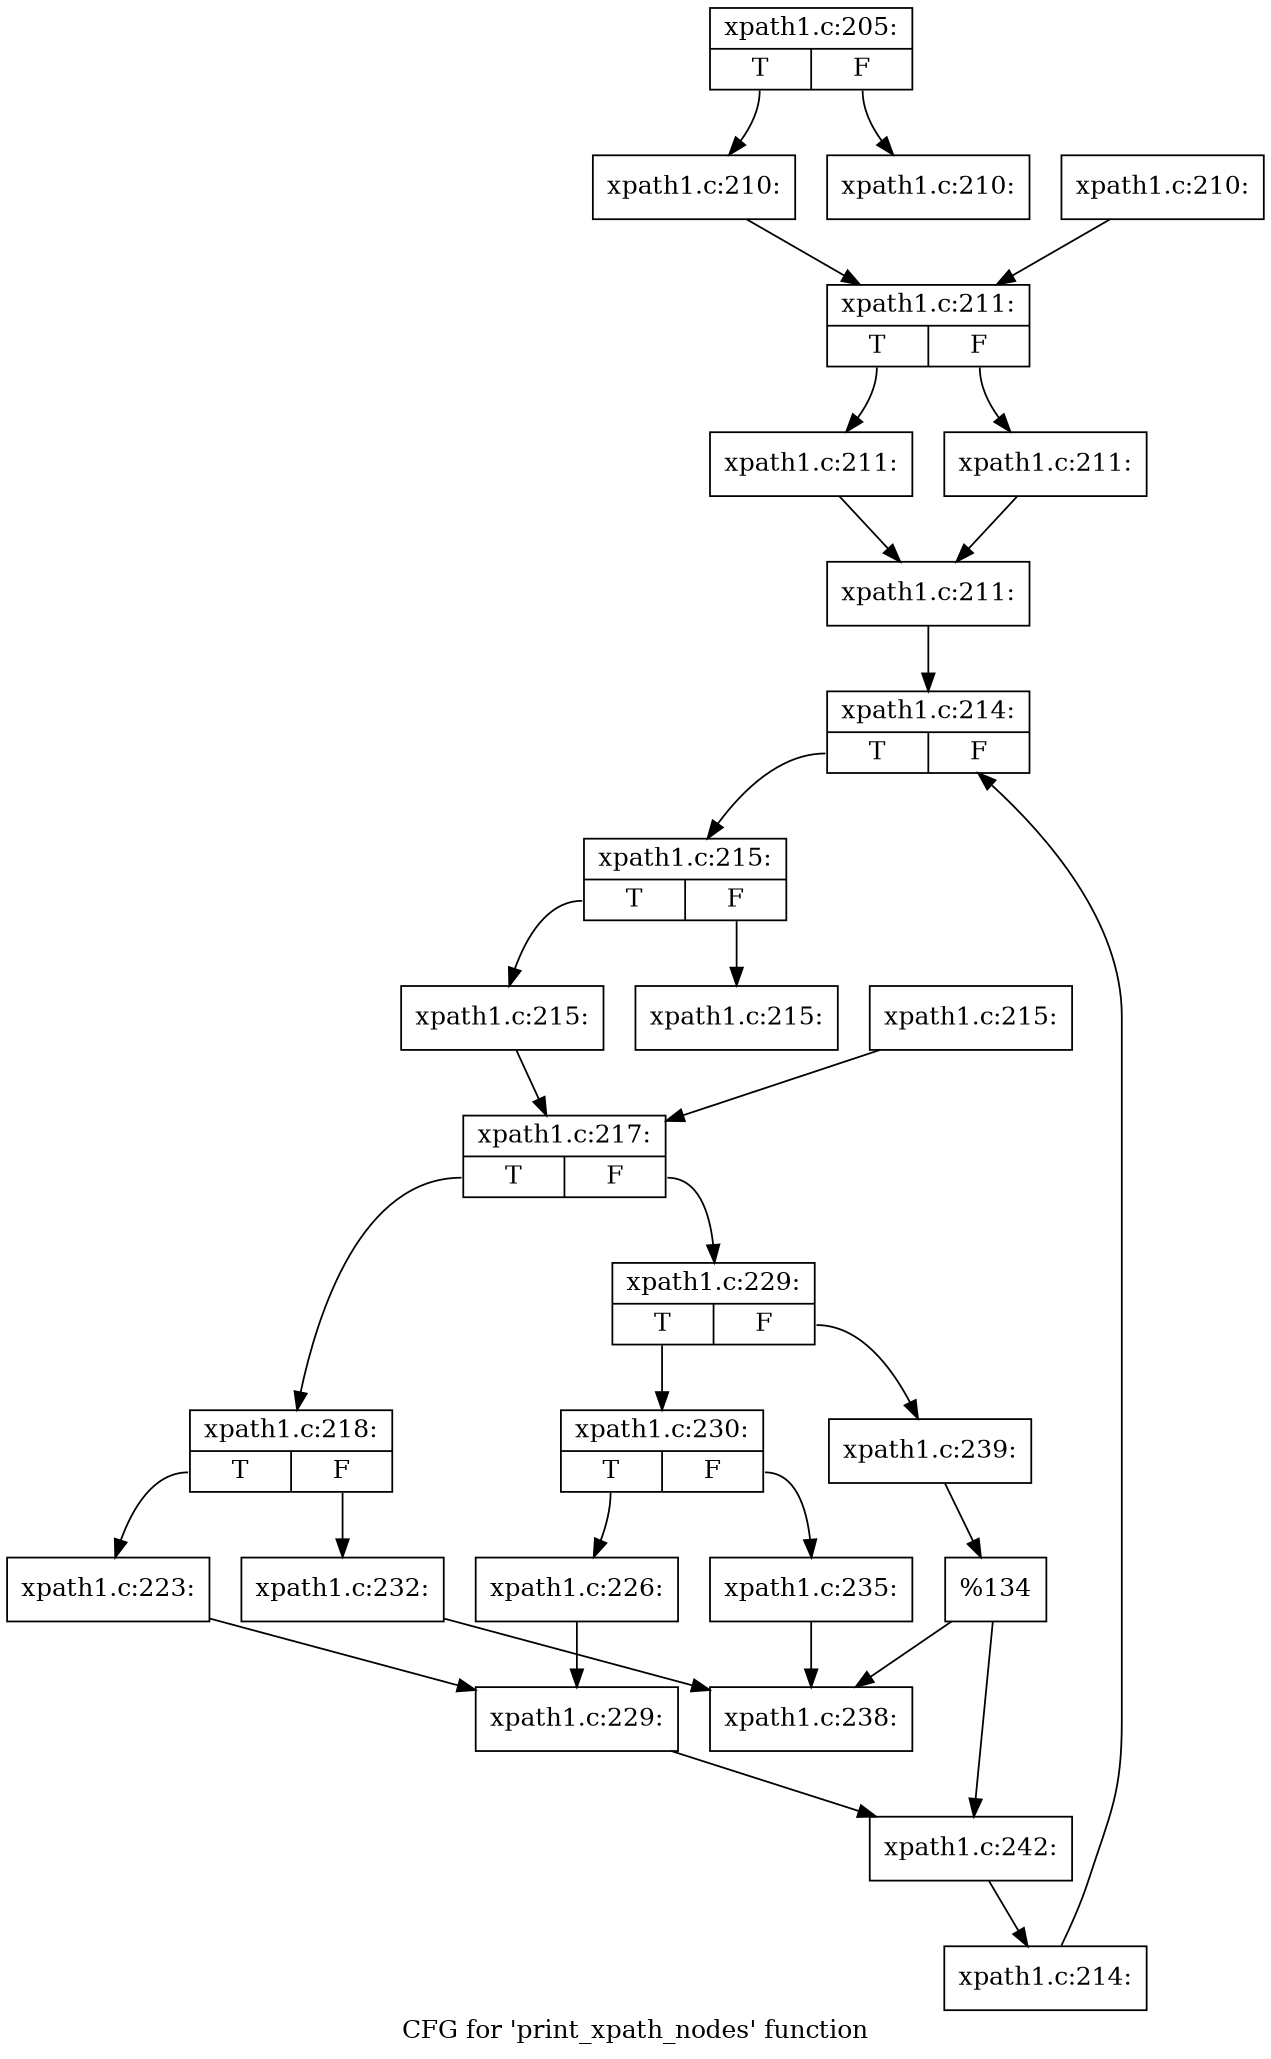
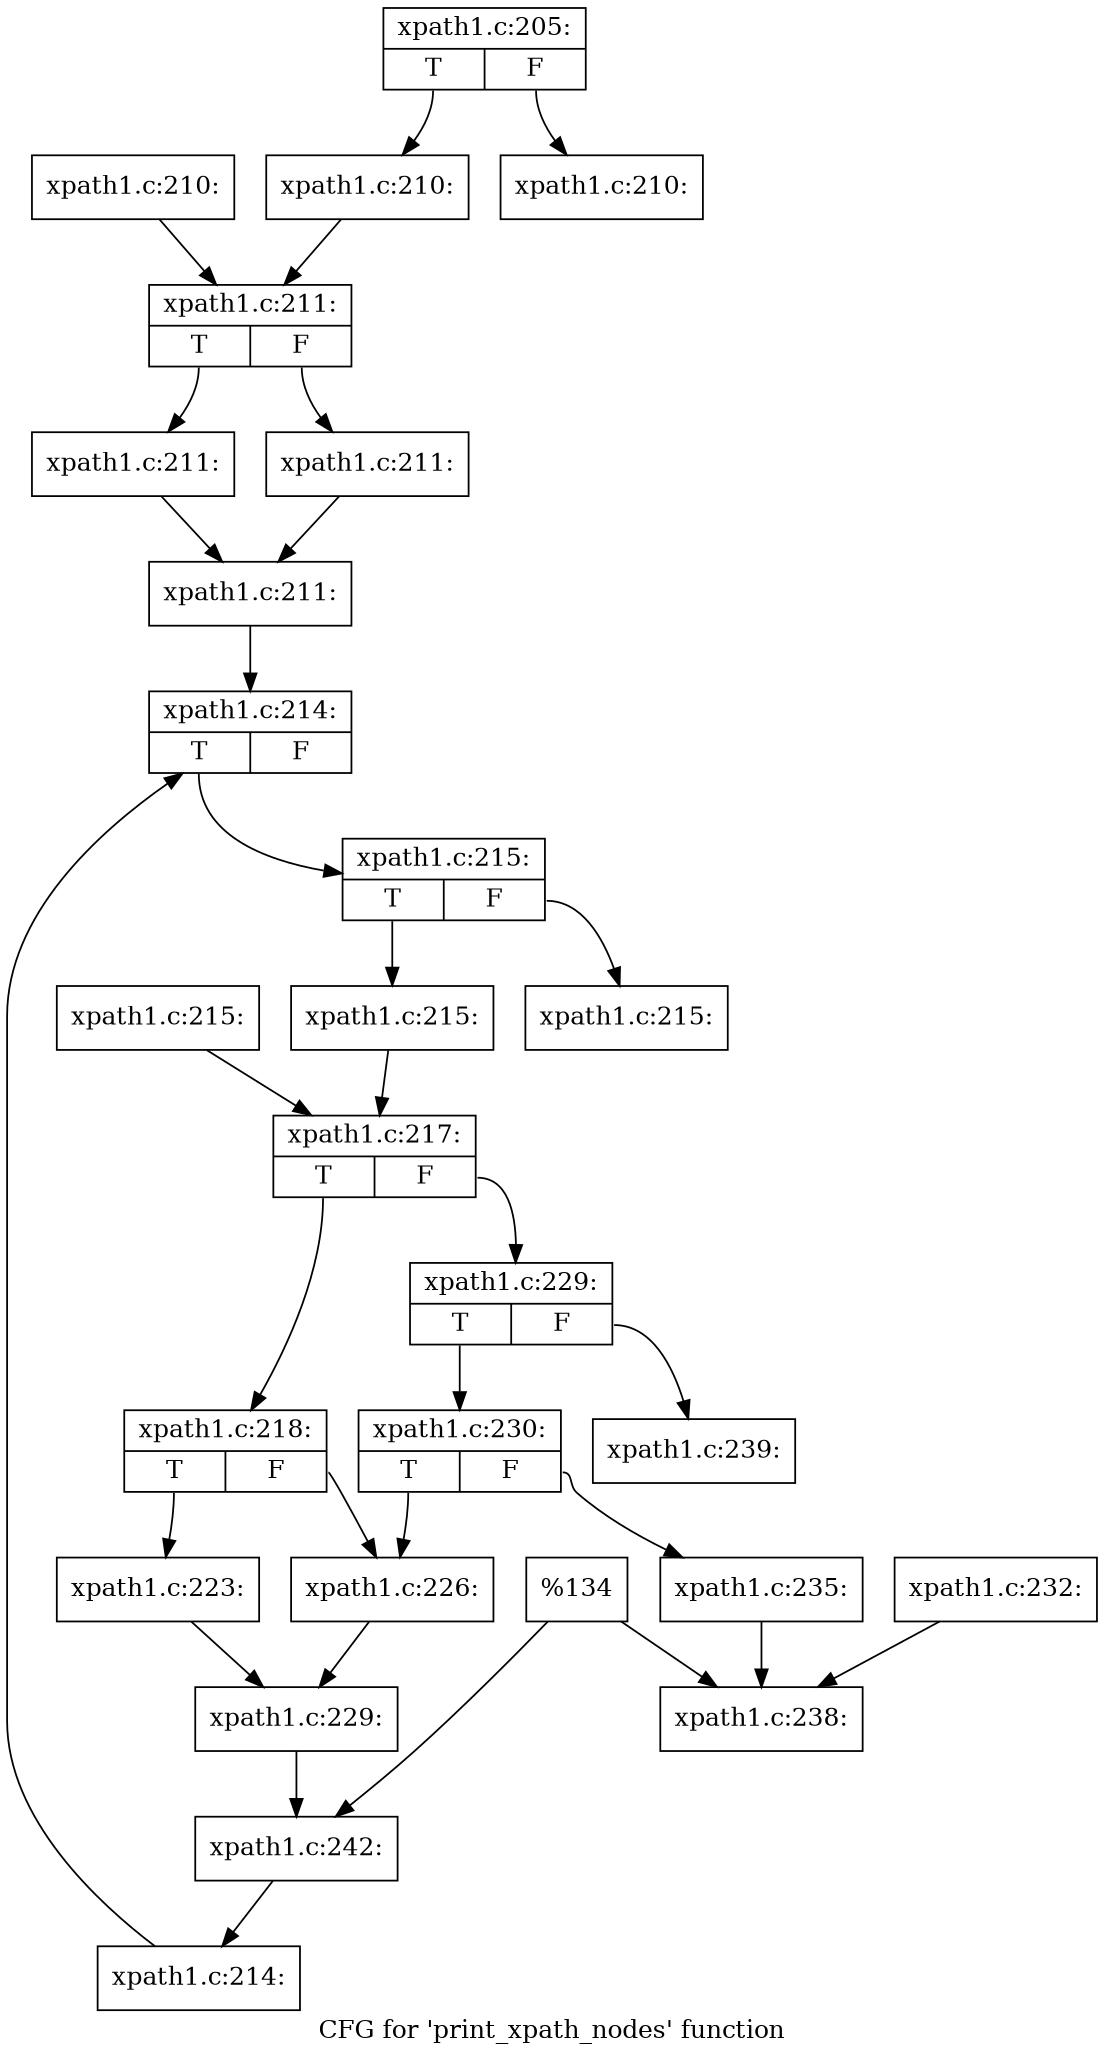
(959, 1512) -> none
(343, 1516) -> (349, 1506)
